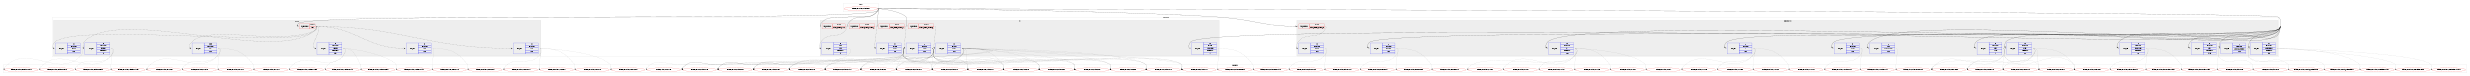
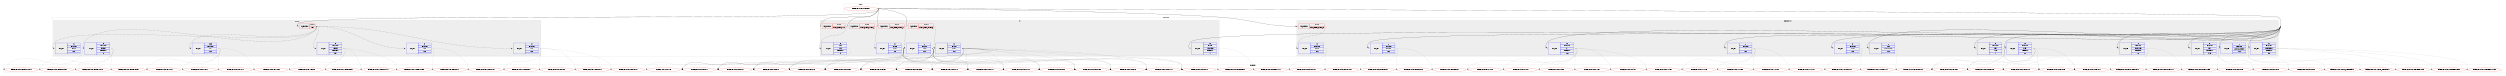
(343, 70) -> (307, 70)
(557, 70) -> (521, 70)
(1271, 70) -> (1271, 70)
none -> (2306, 70)
